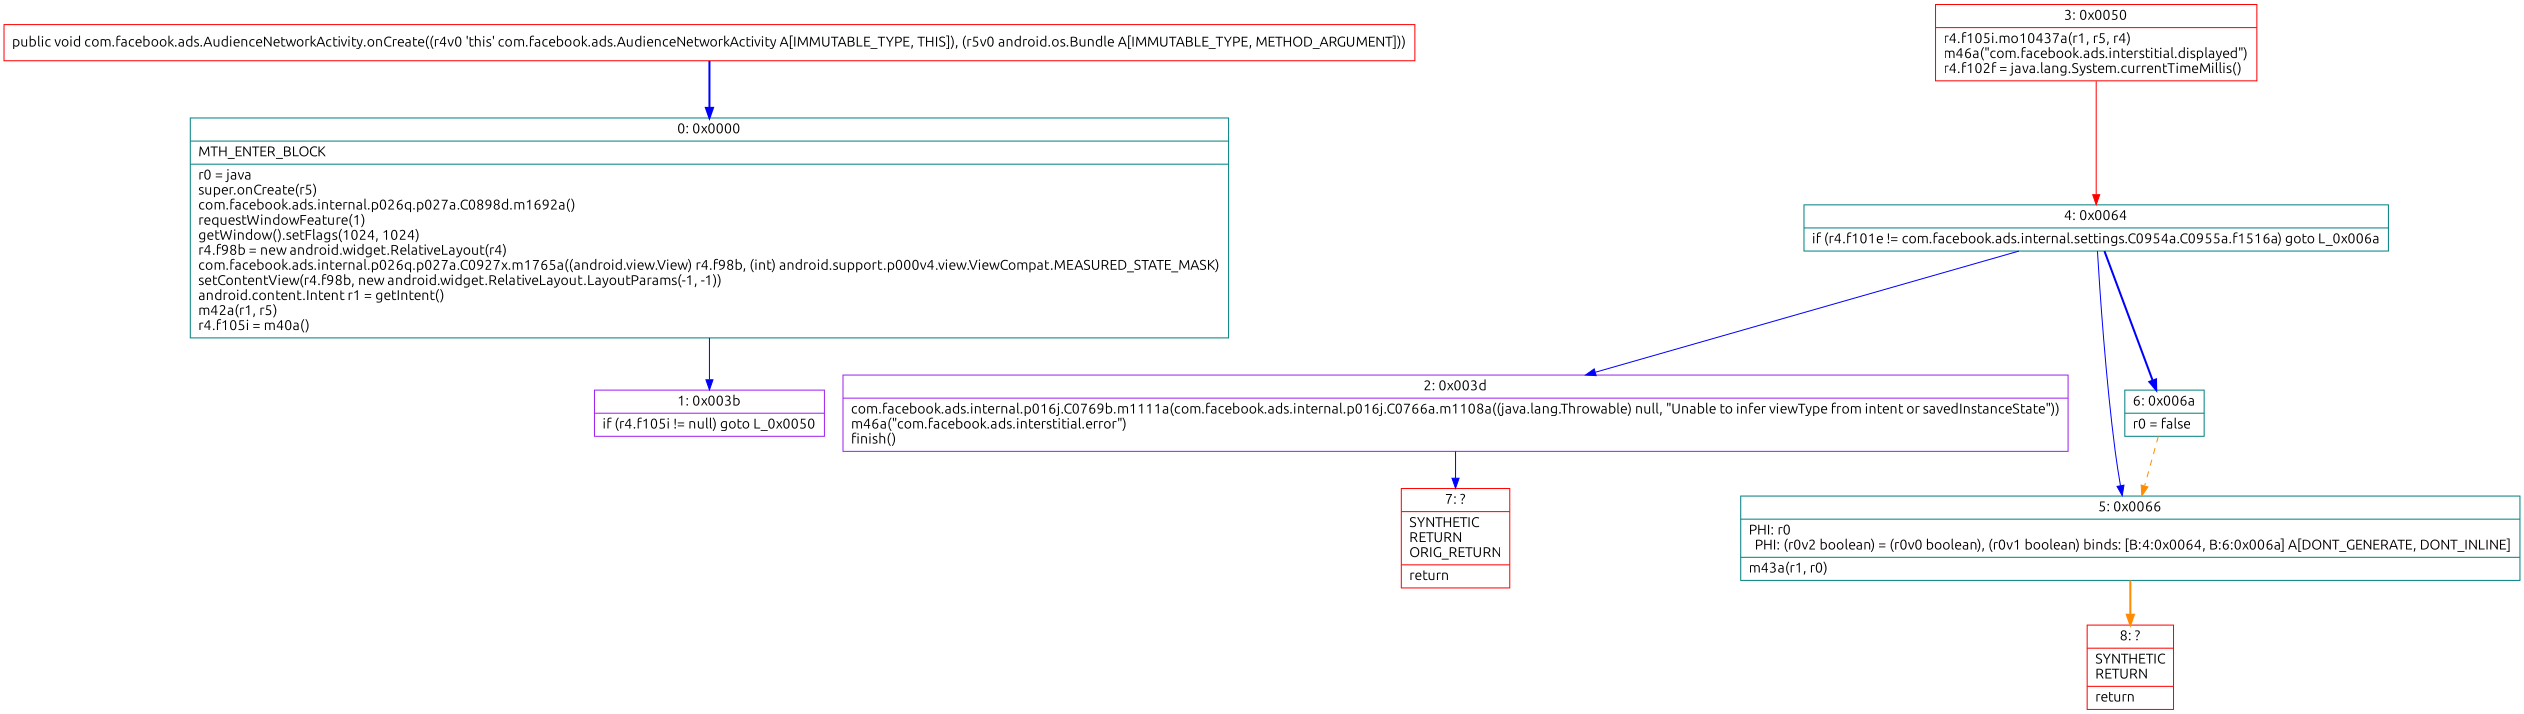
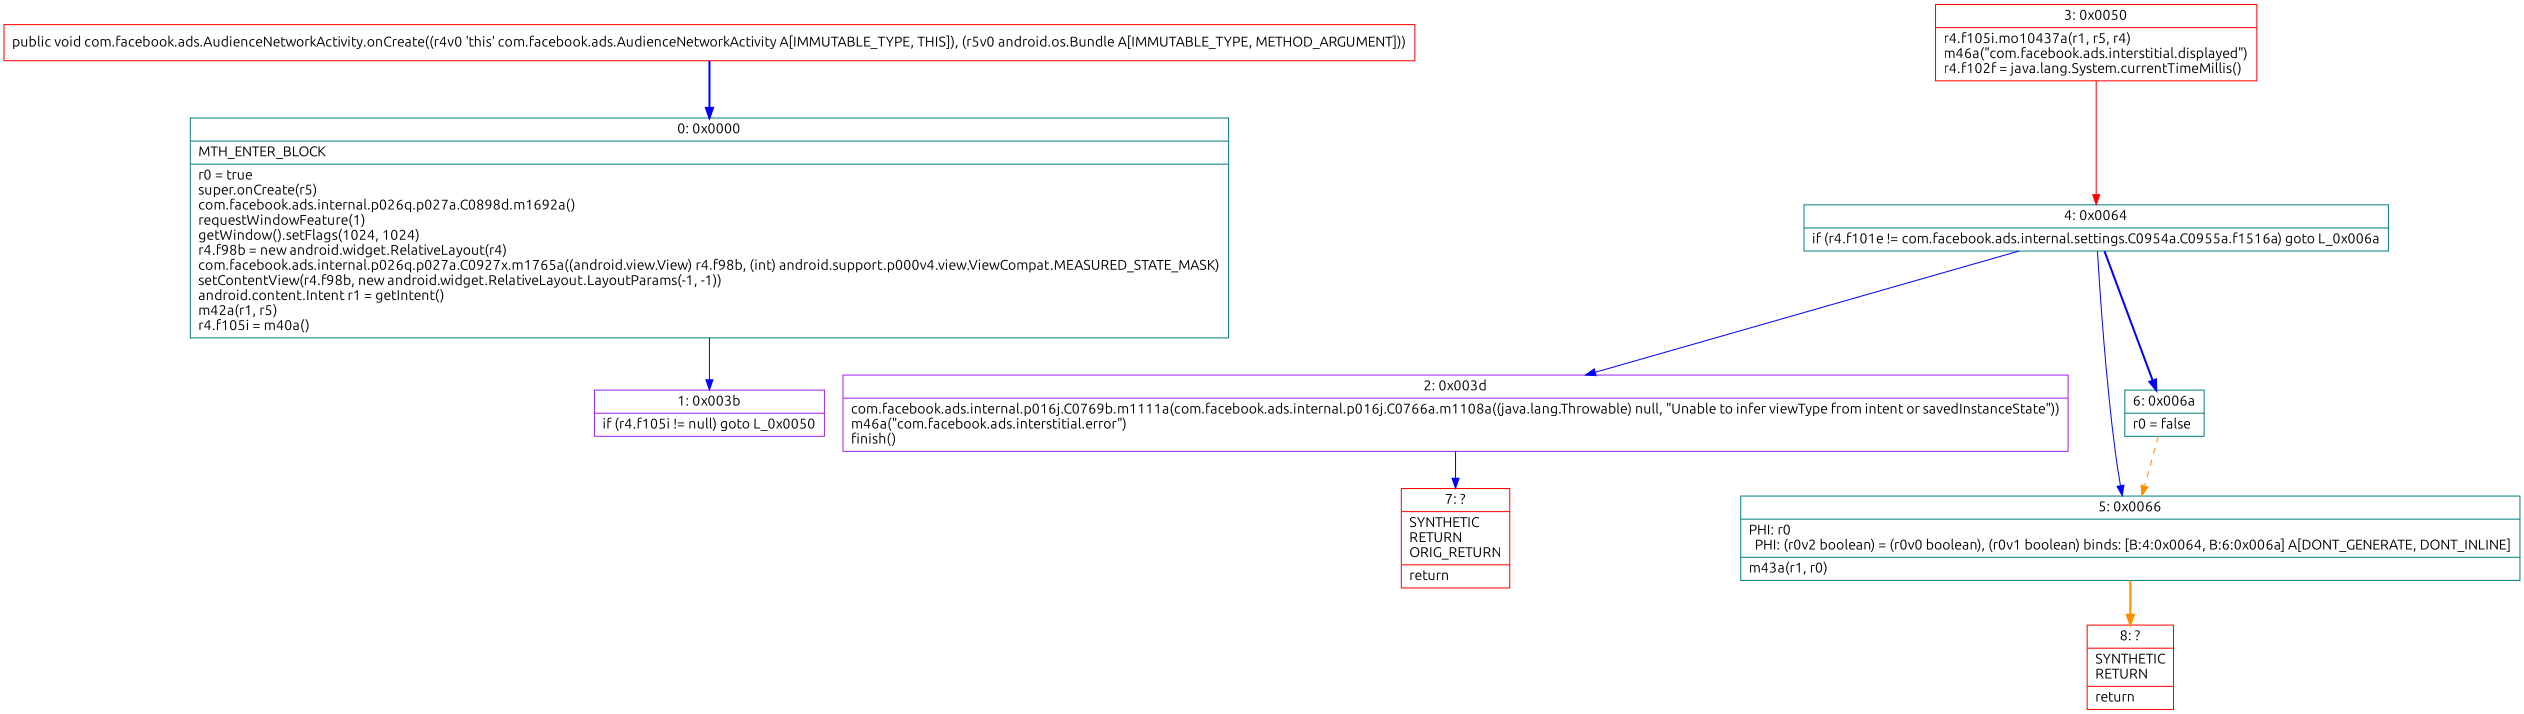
(225, 175) -> (226, 175)
